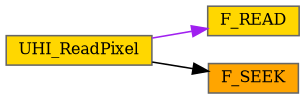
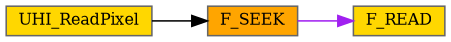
(172, 35) -> (318, 21)
